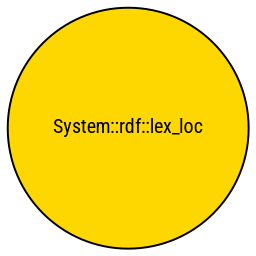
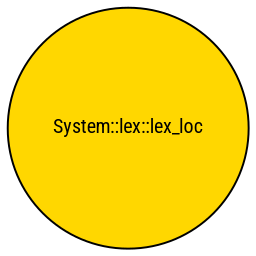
(128, 128) -> (128, 128)
